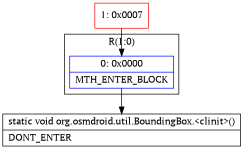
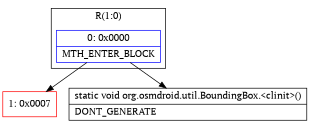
(122, 39) -> (70, 75)
(40, 138) -> (116, 112)
